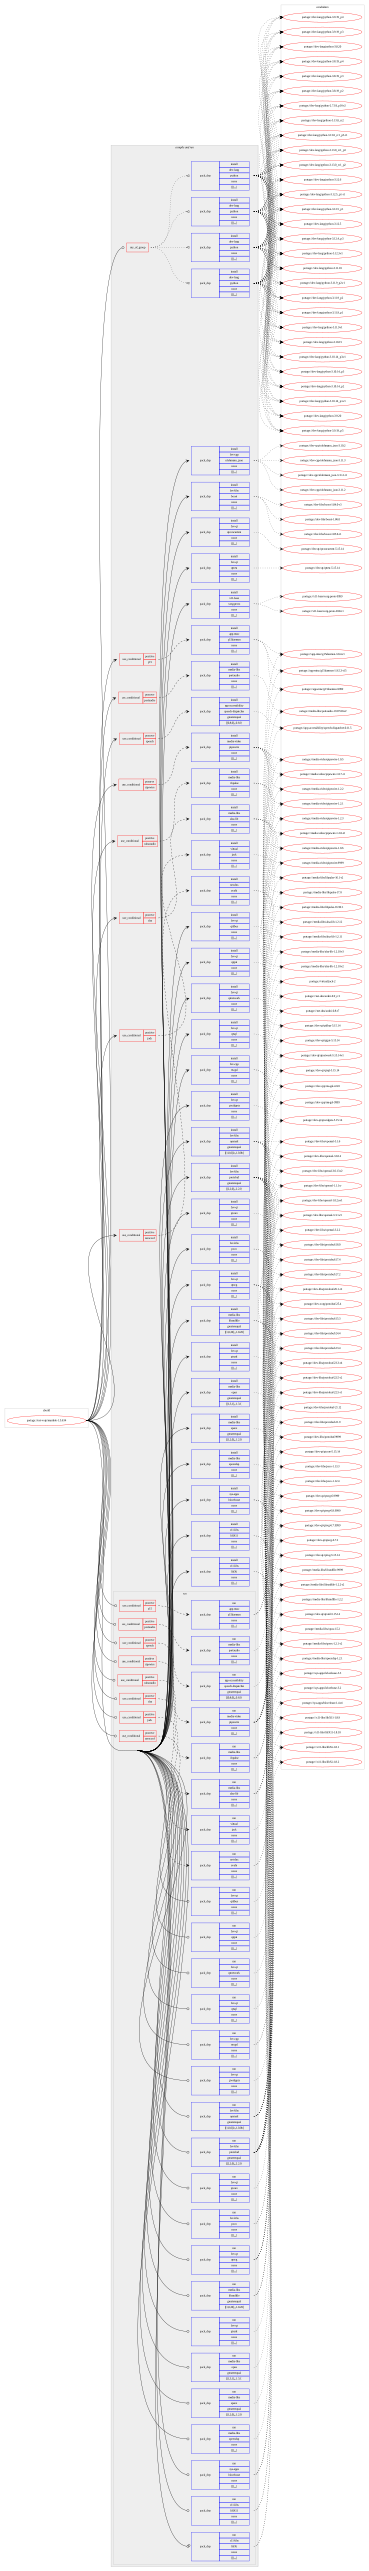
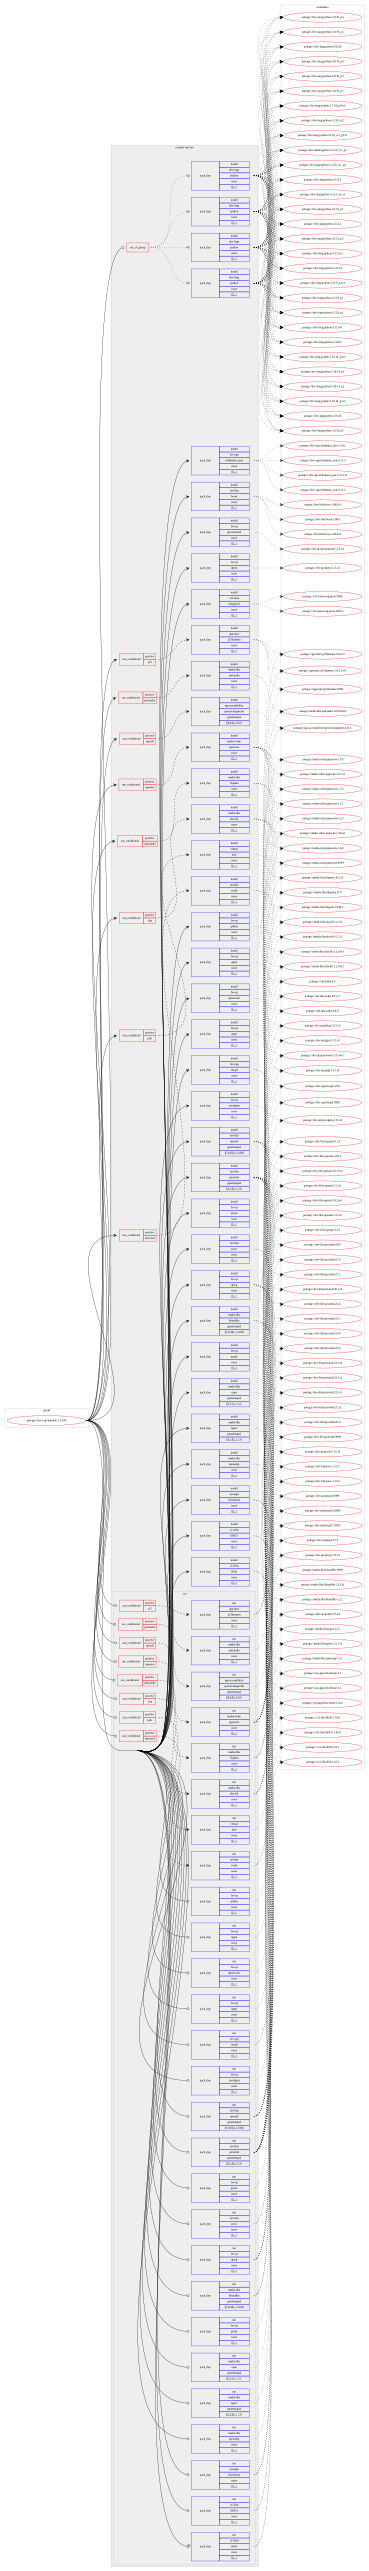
(323, 150) -> (323, 150)
(323, 1304) -> (323, 1304)
